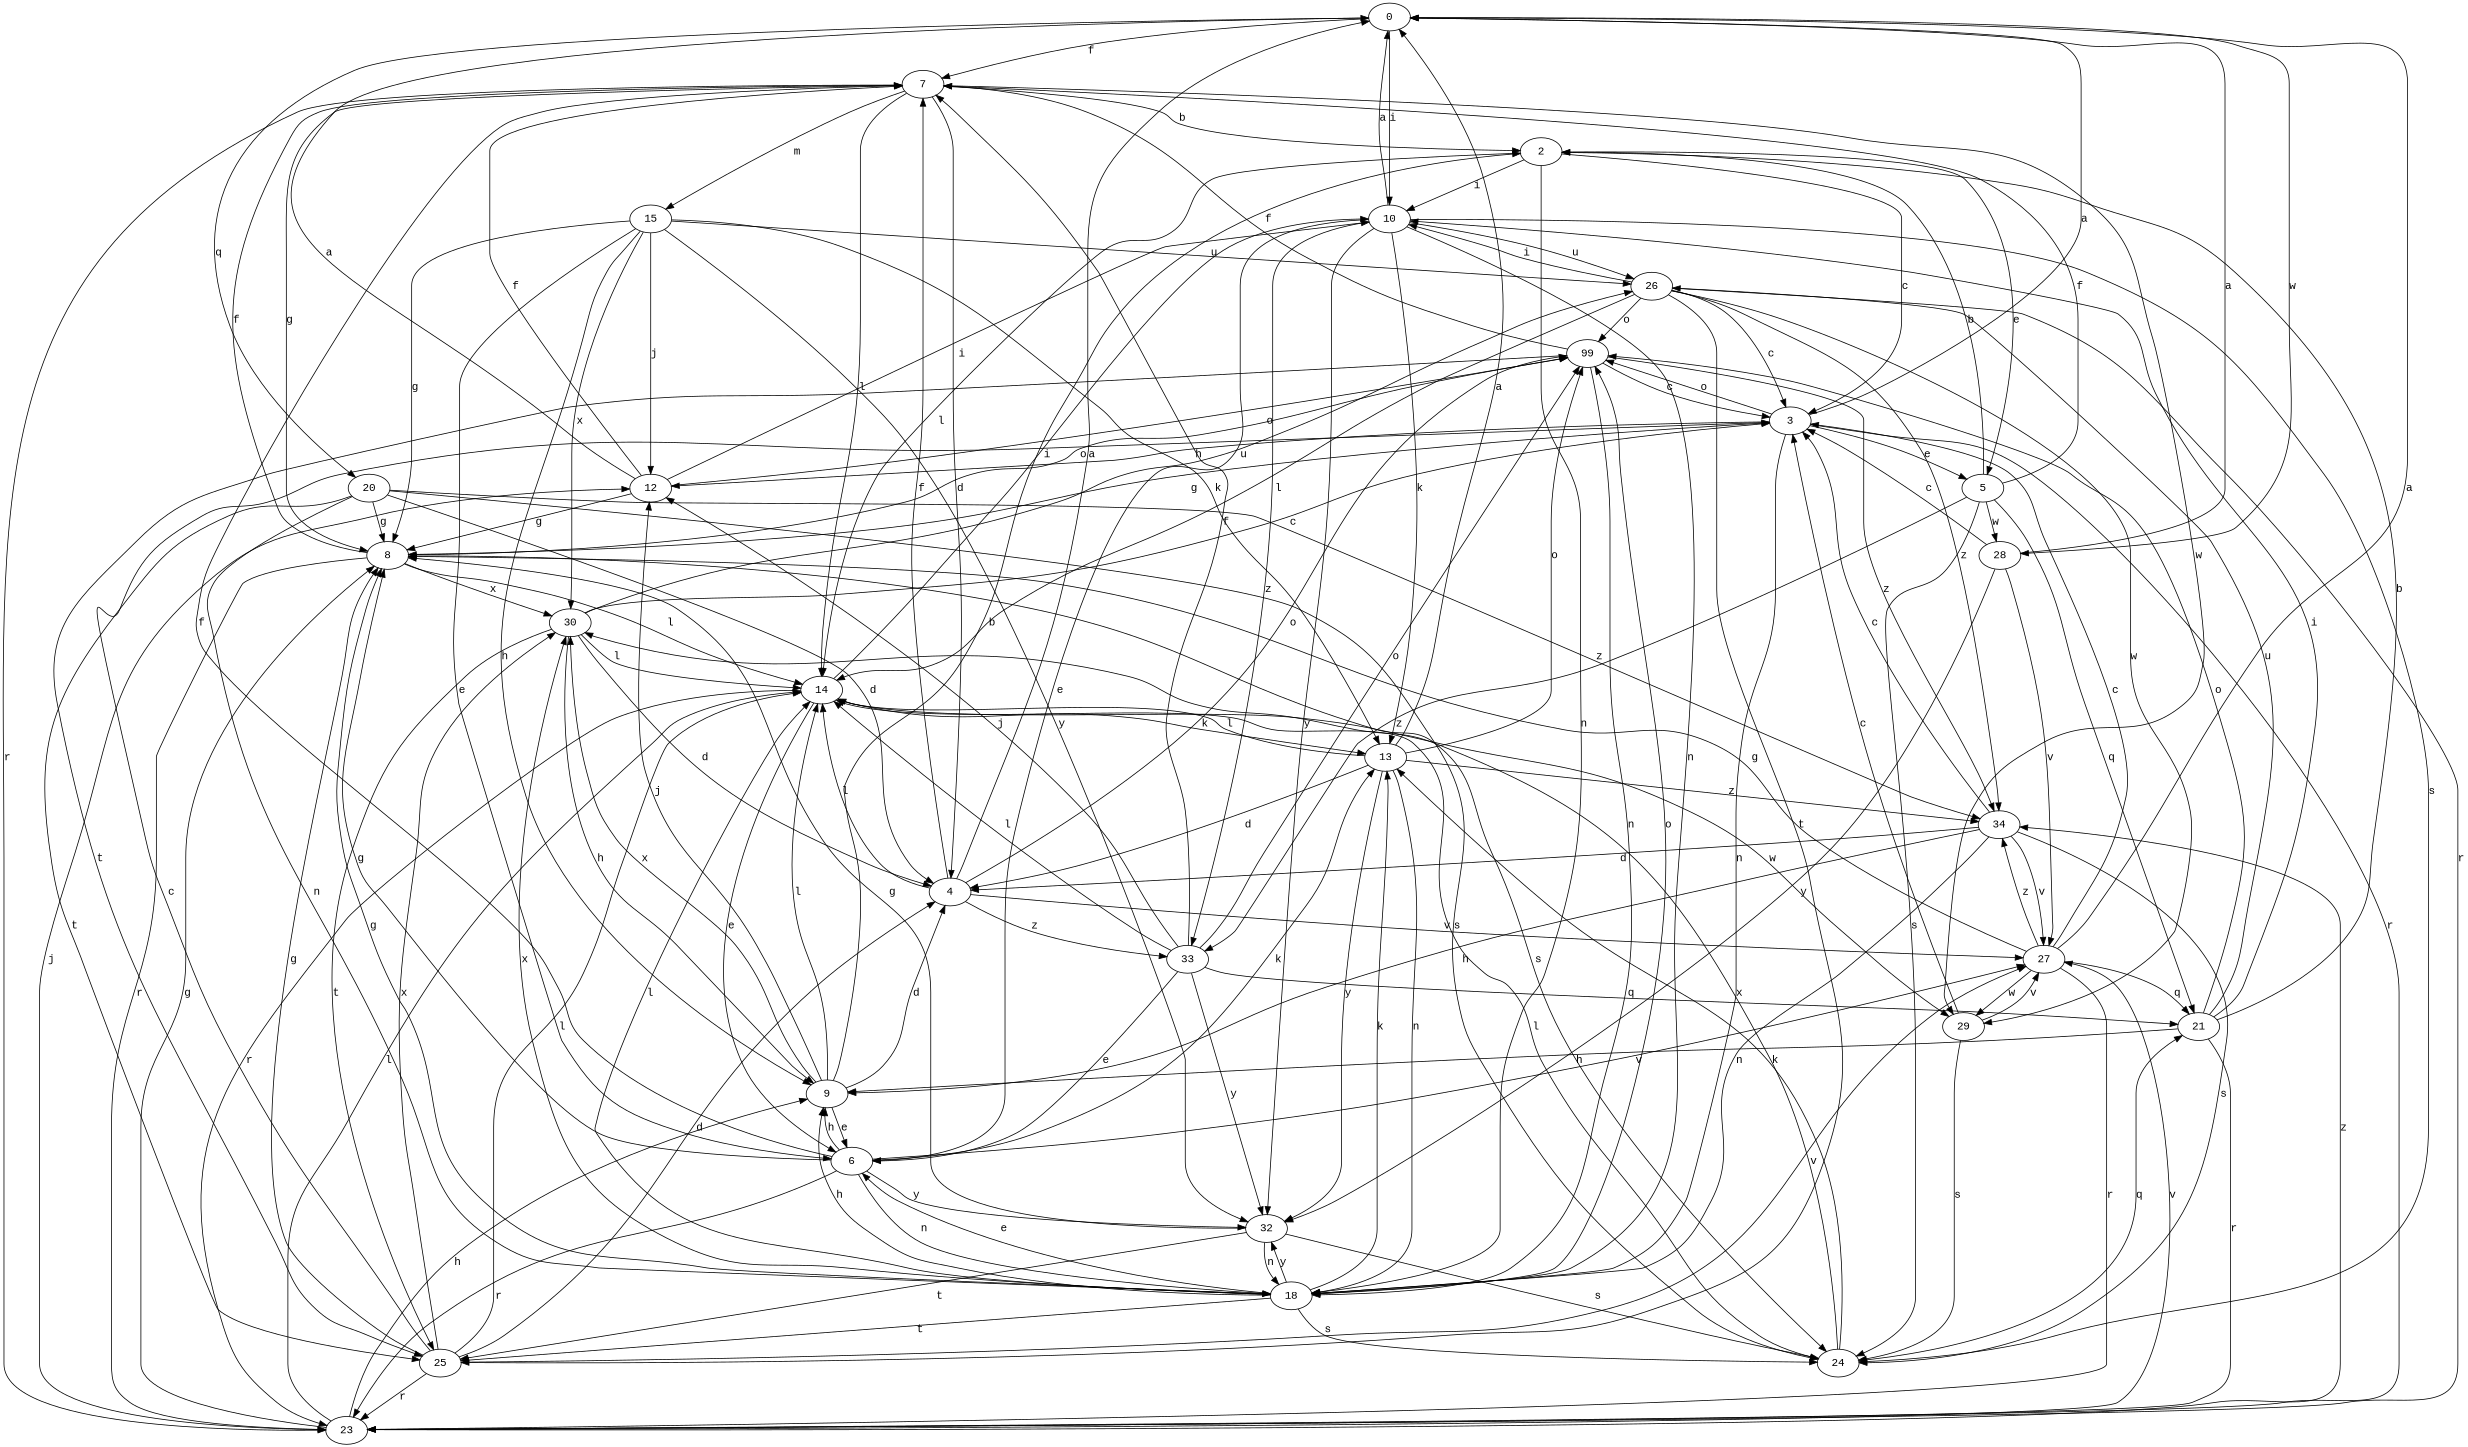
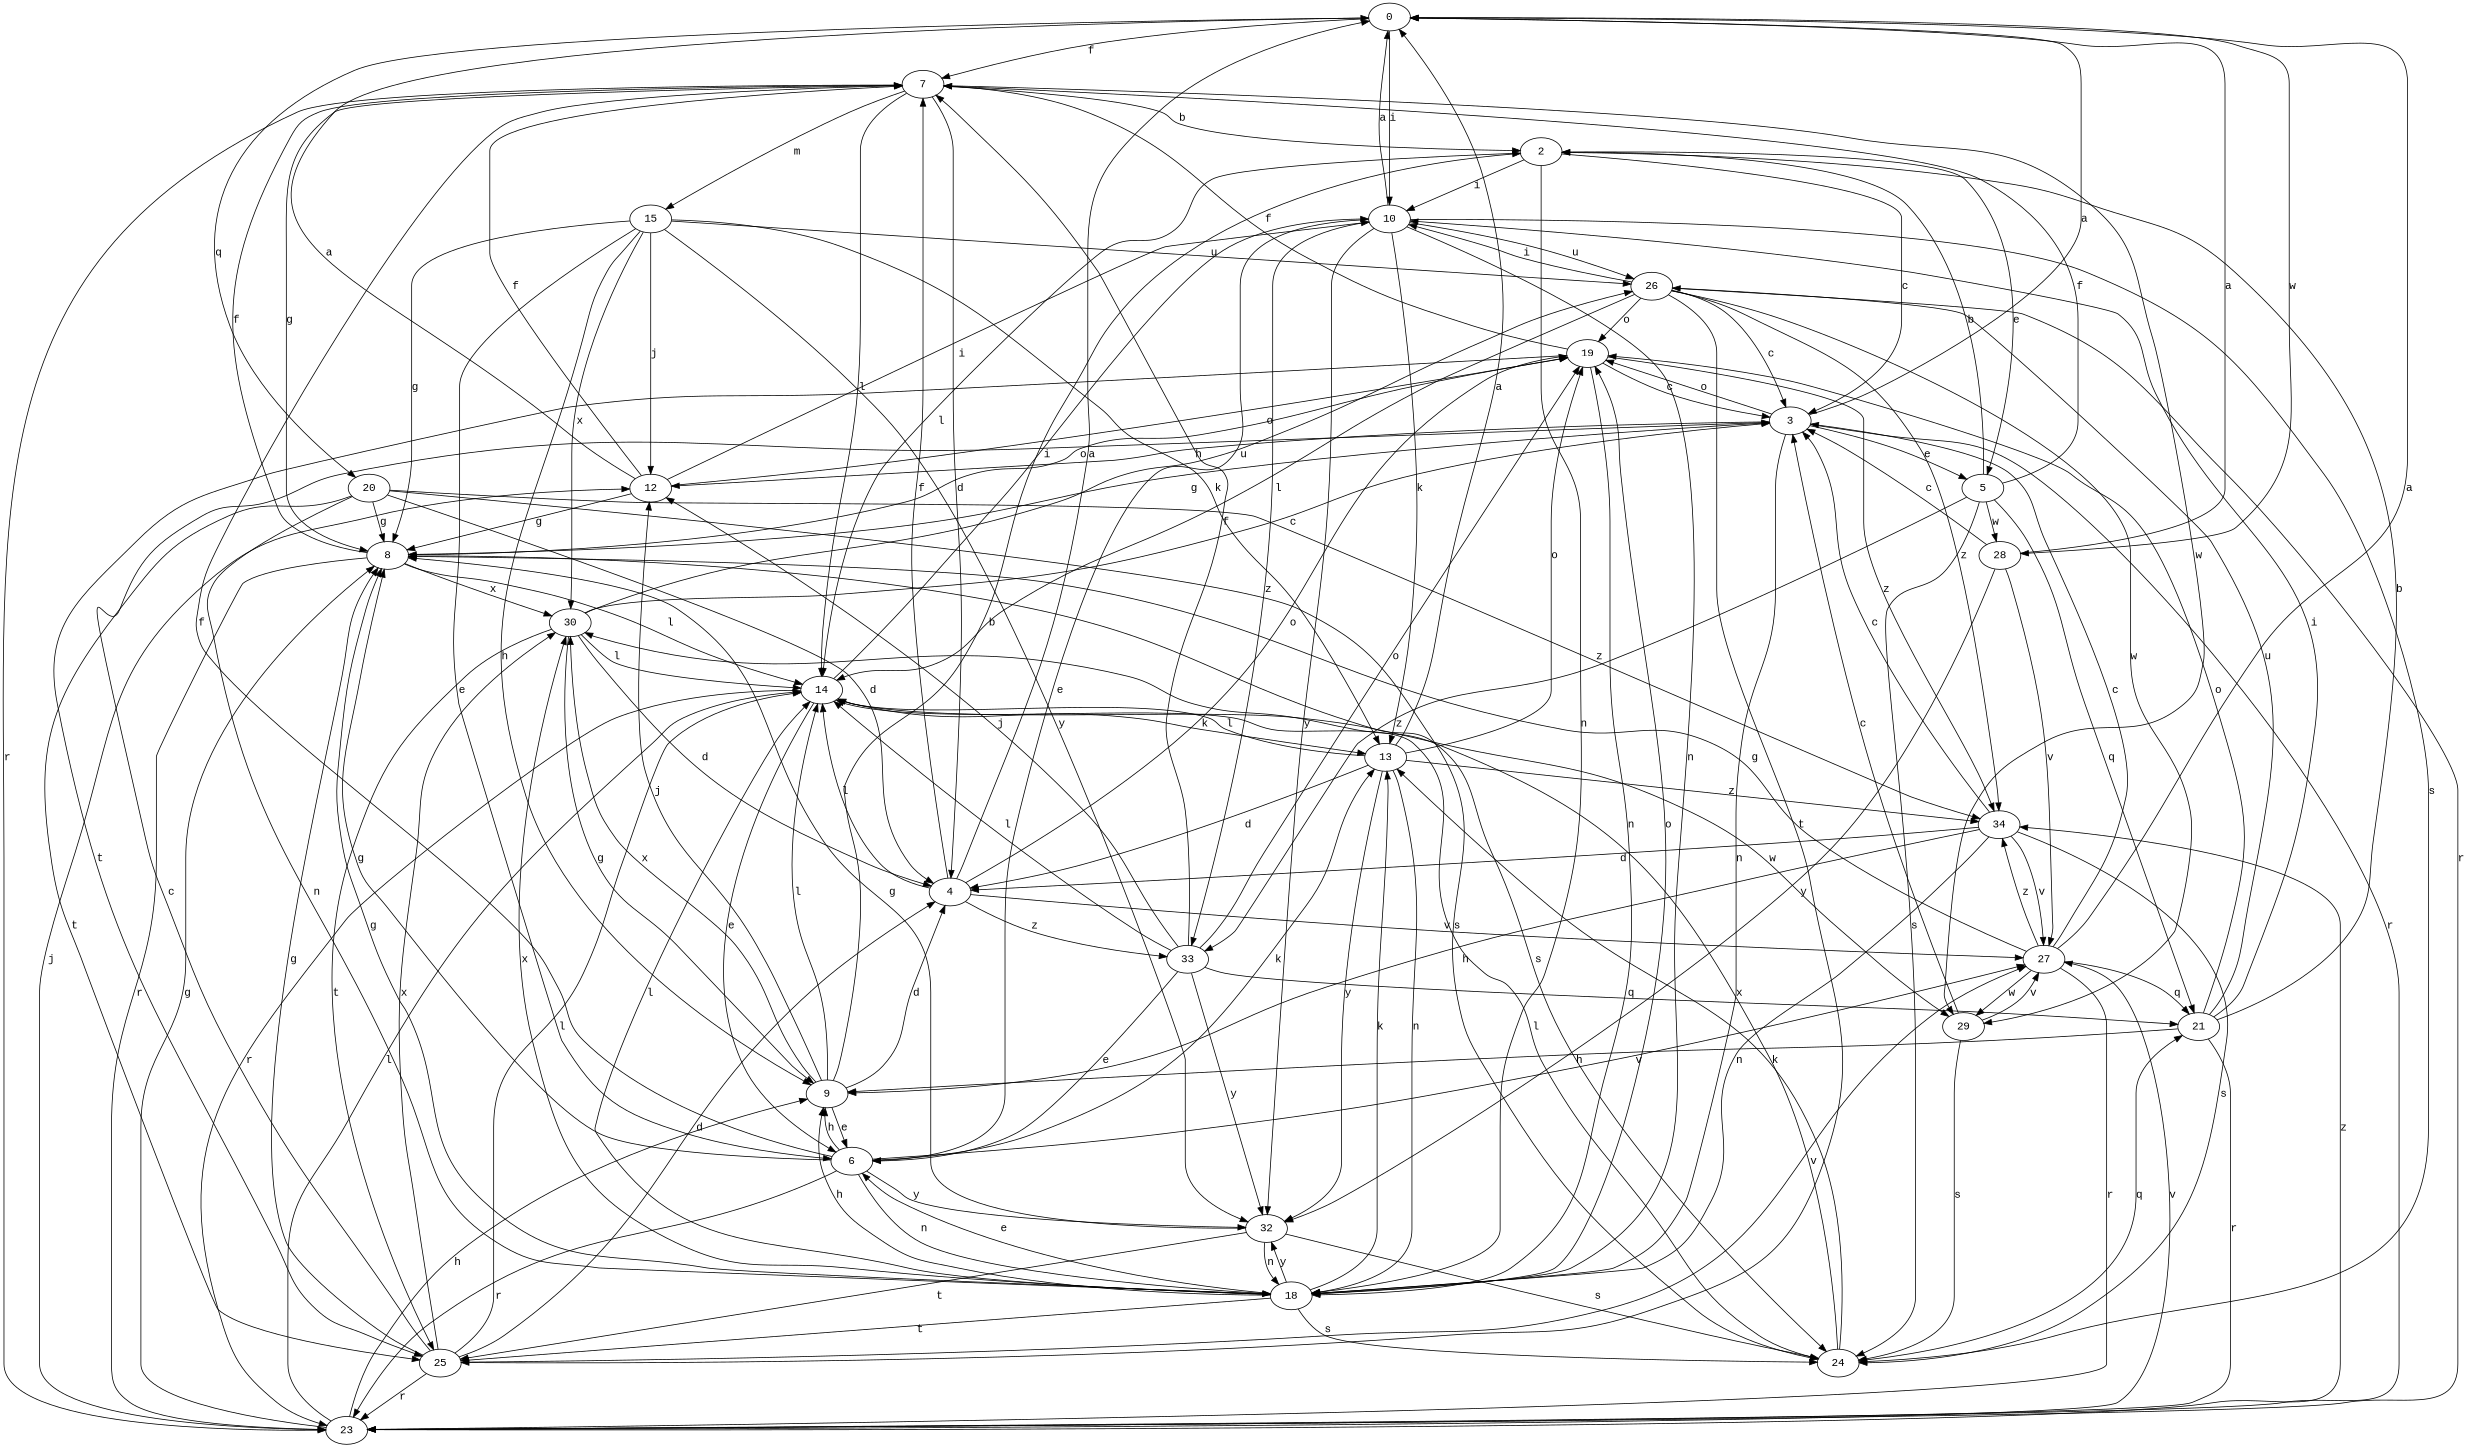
(1588, 354) -> (1588, 354)
(601, 858) -> (601, 858)
